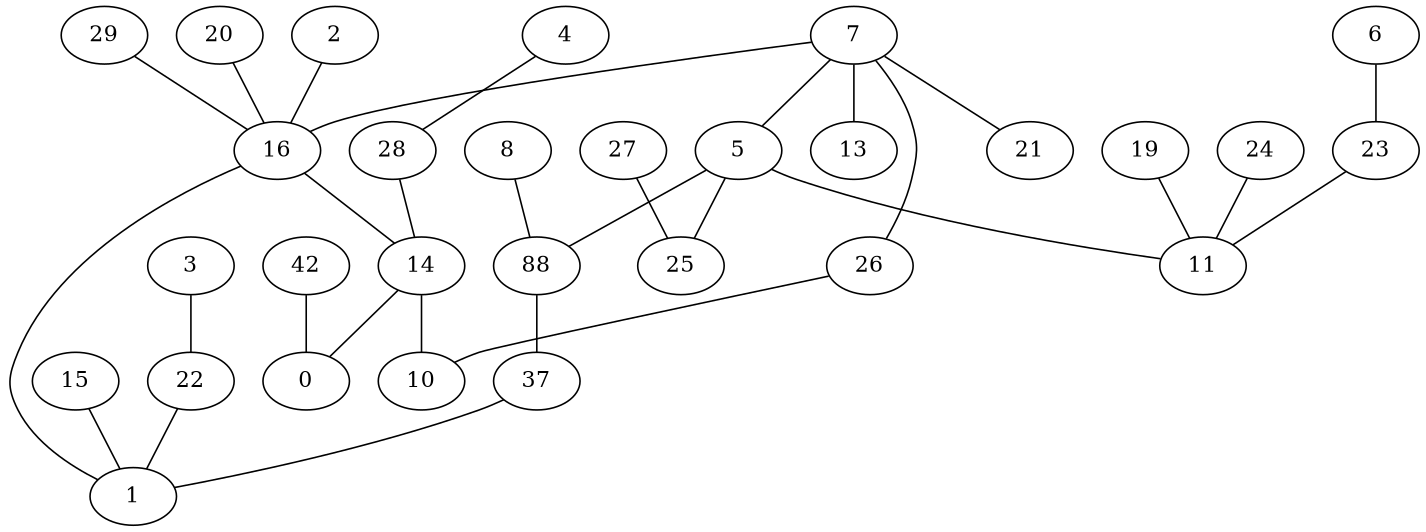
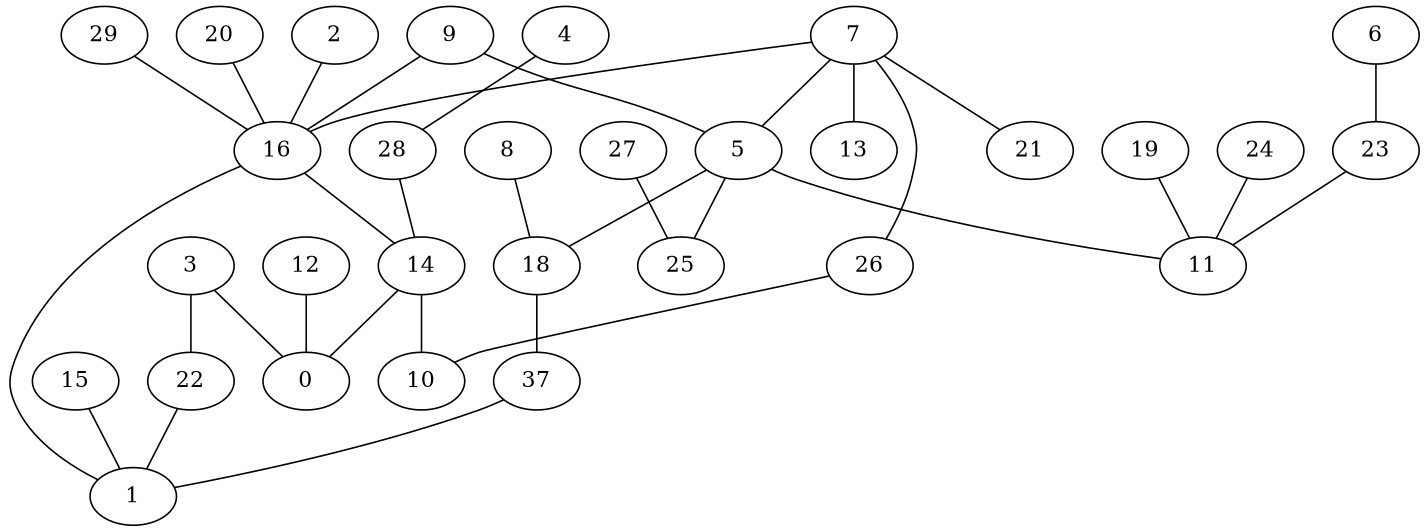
none -> (450, 35)
(306, 266) -> (306, 266)
(537, 266) -> (537, 266)
none -> (248, 323)
